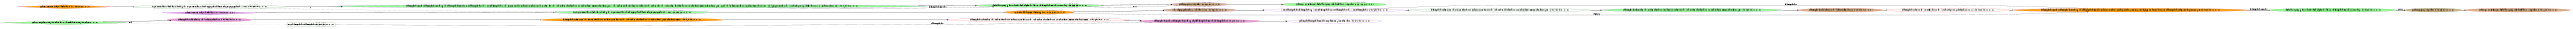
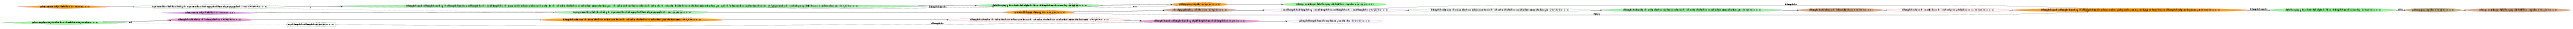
(1200, 4) -> (1200, 4)
